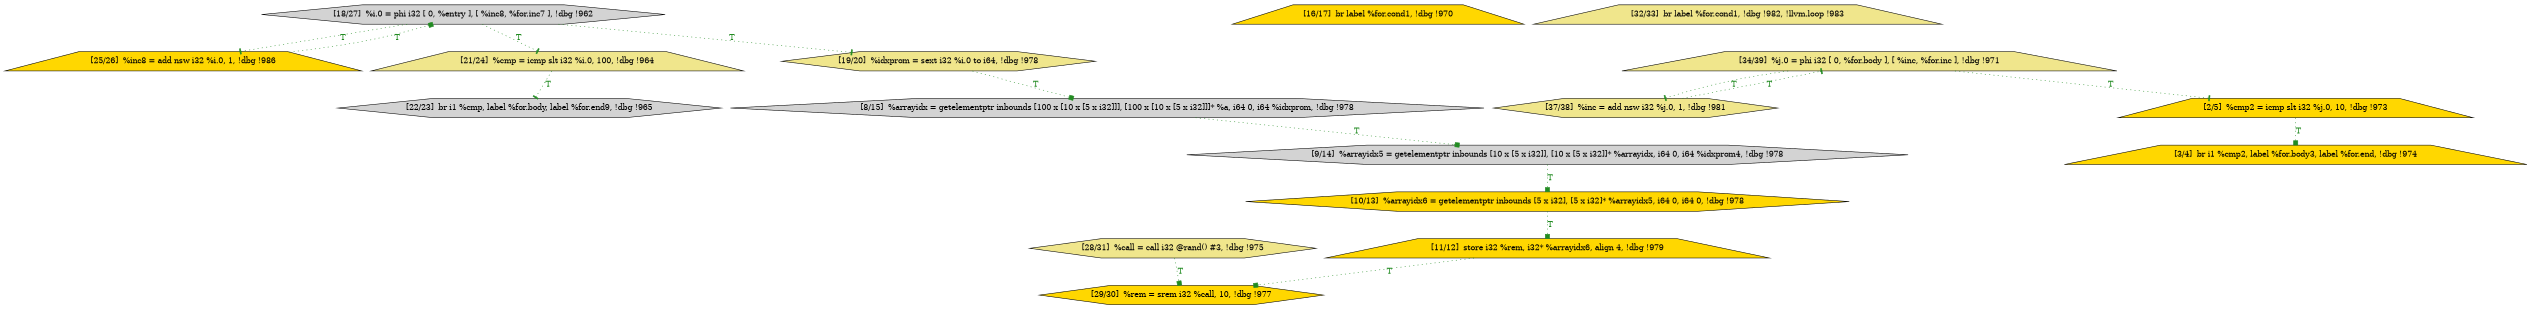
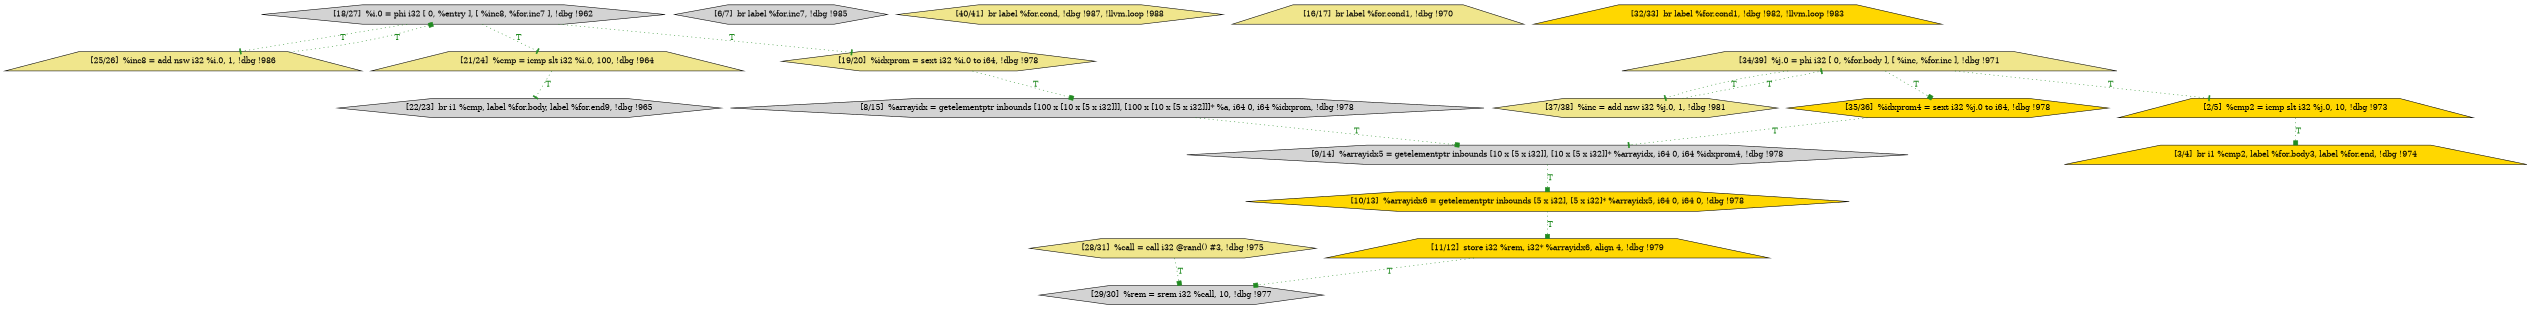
none -> (781, 15)
none -> (1060, 15)
(1378, 15) -> (1378, 15)
(1738, 15) -> (1738, 15)
(183, 61) -> (183, 61)
none -> (1948, 108)
(1181, 295) -> (1181, 295)
